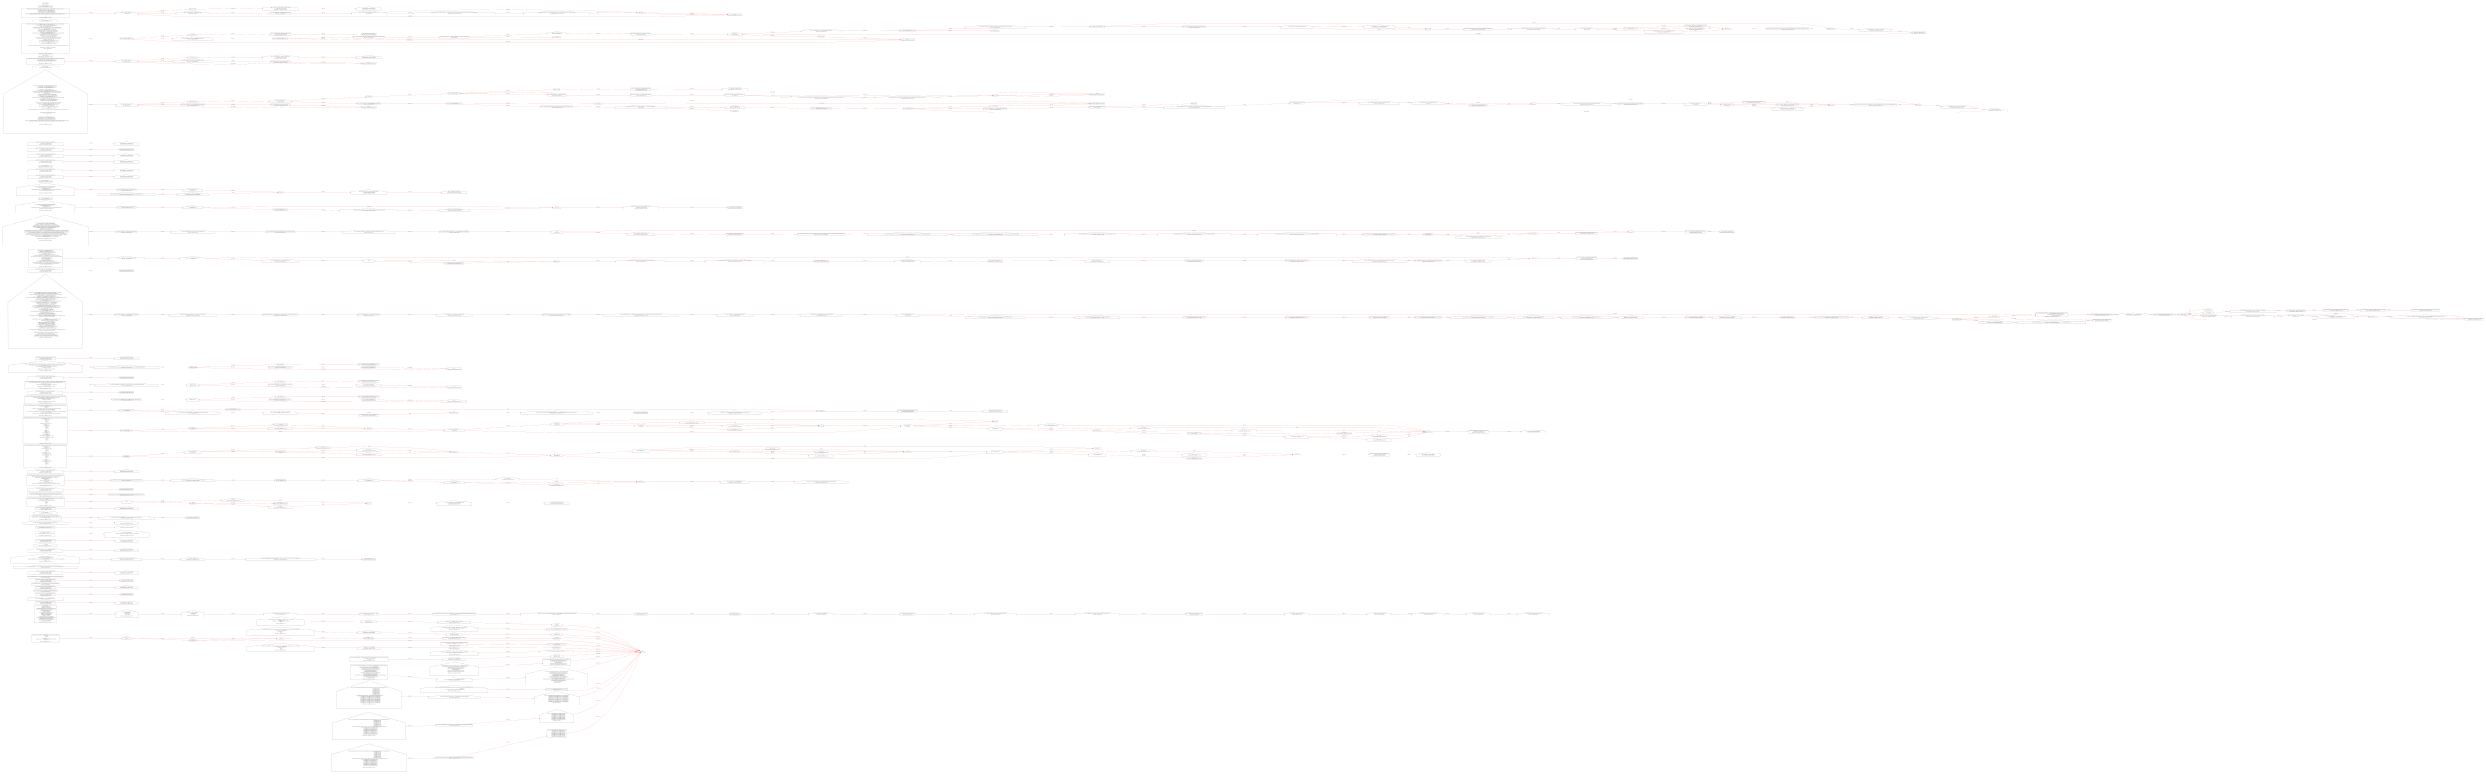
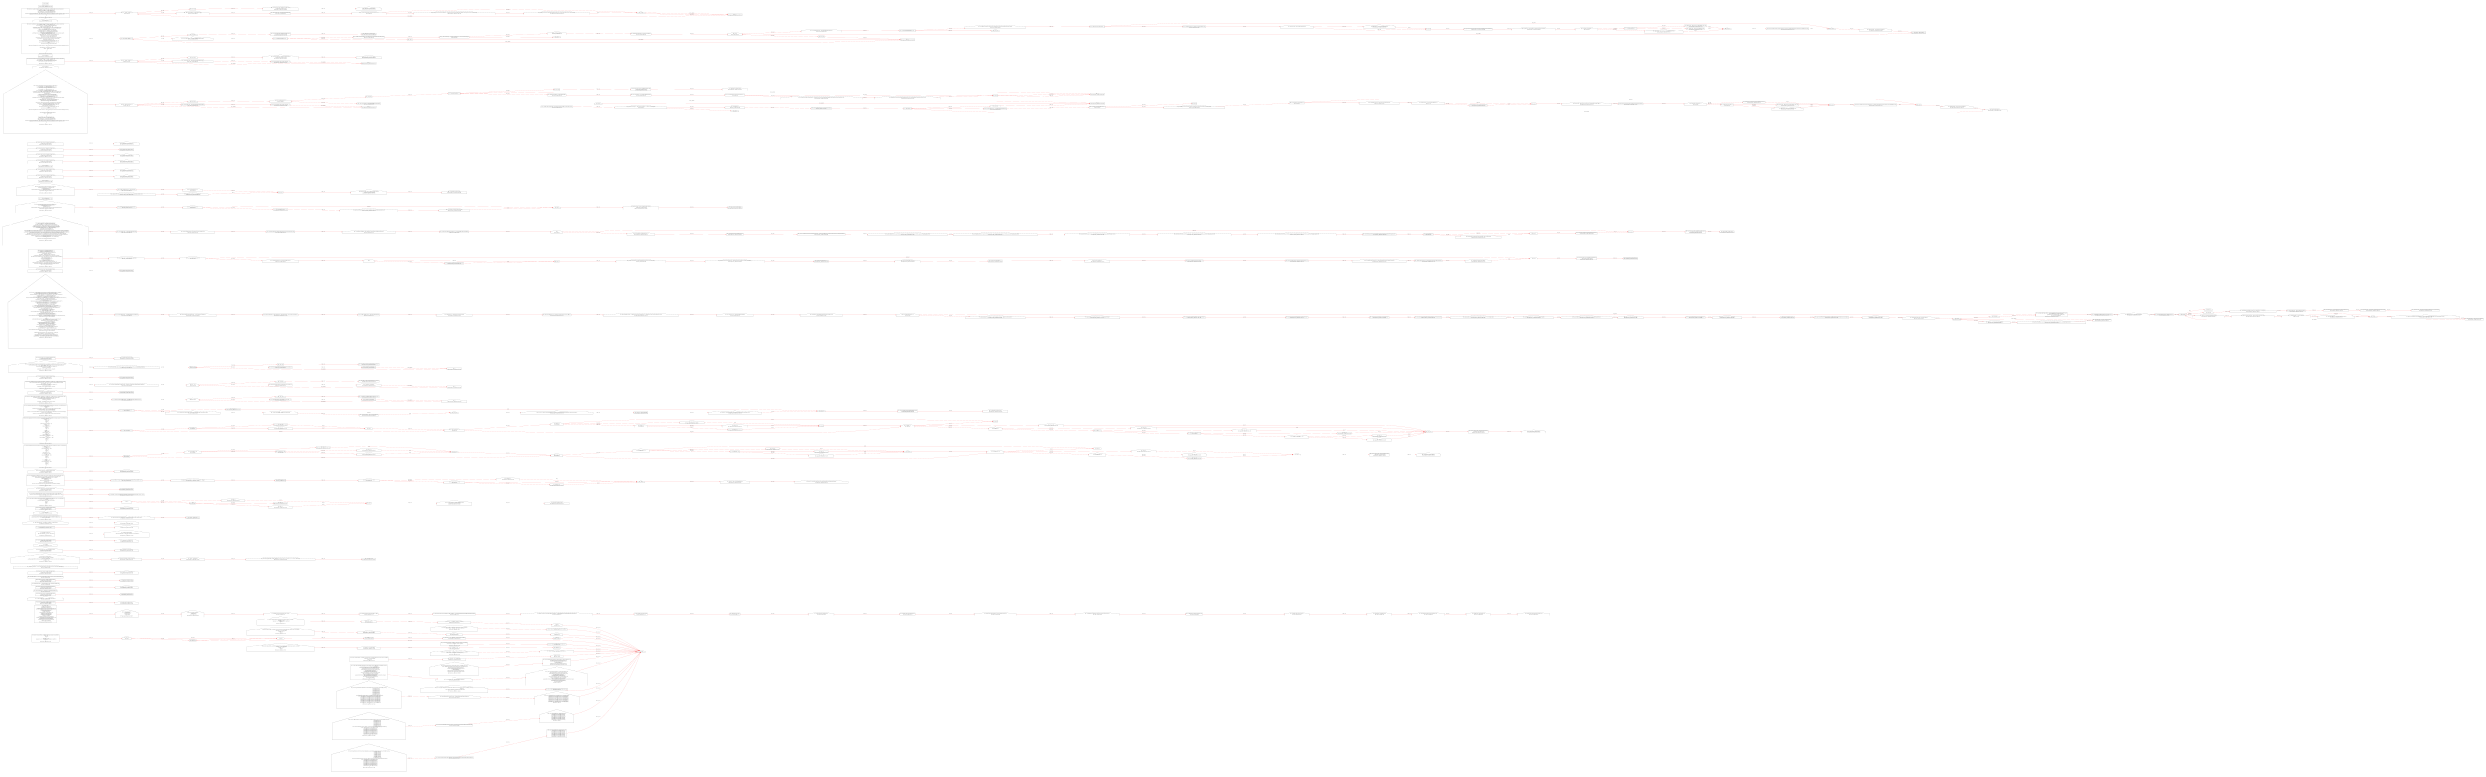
(454, 104) -> none
